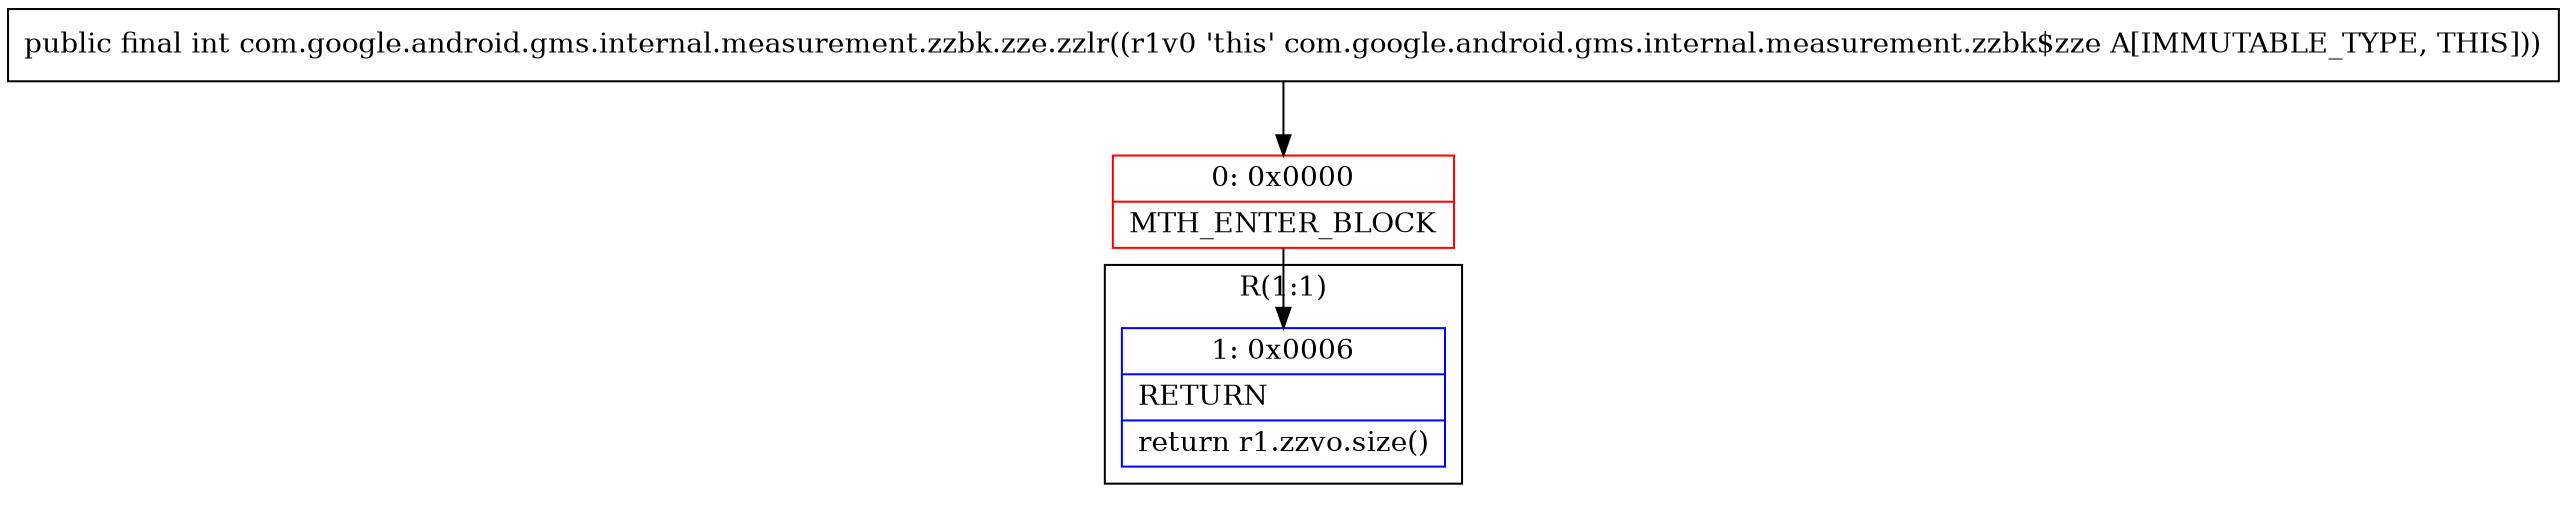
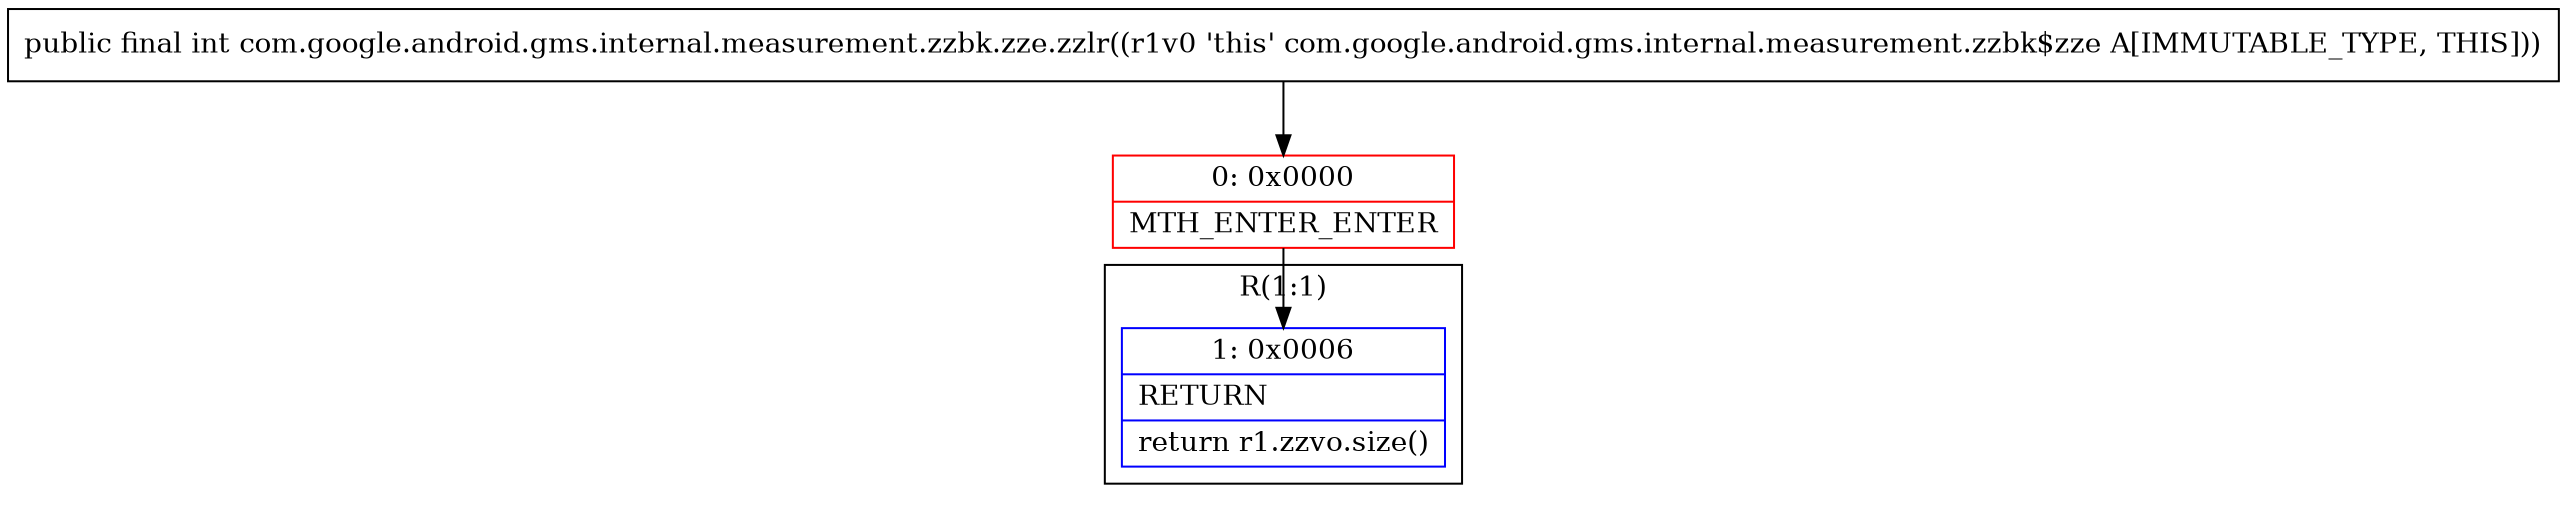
(1283, 224) -> (1283, 224)
